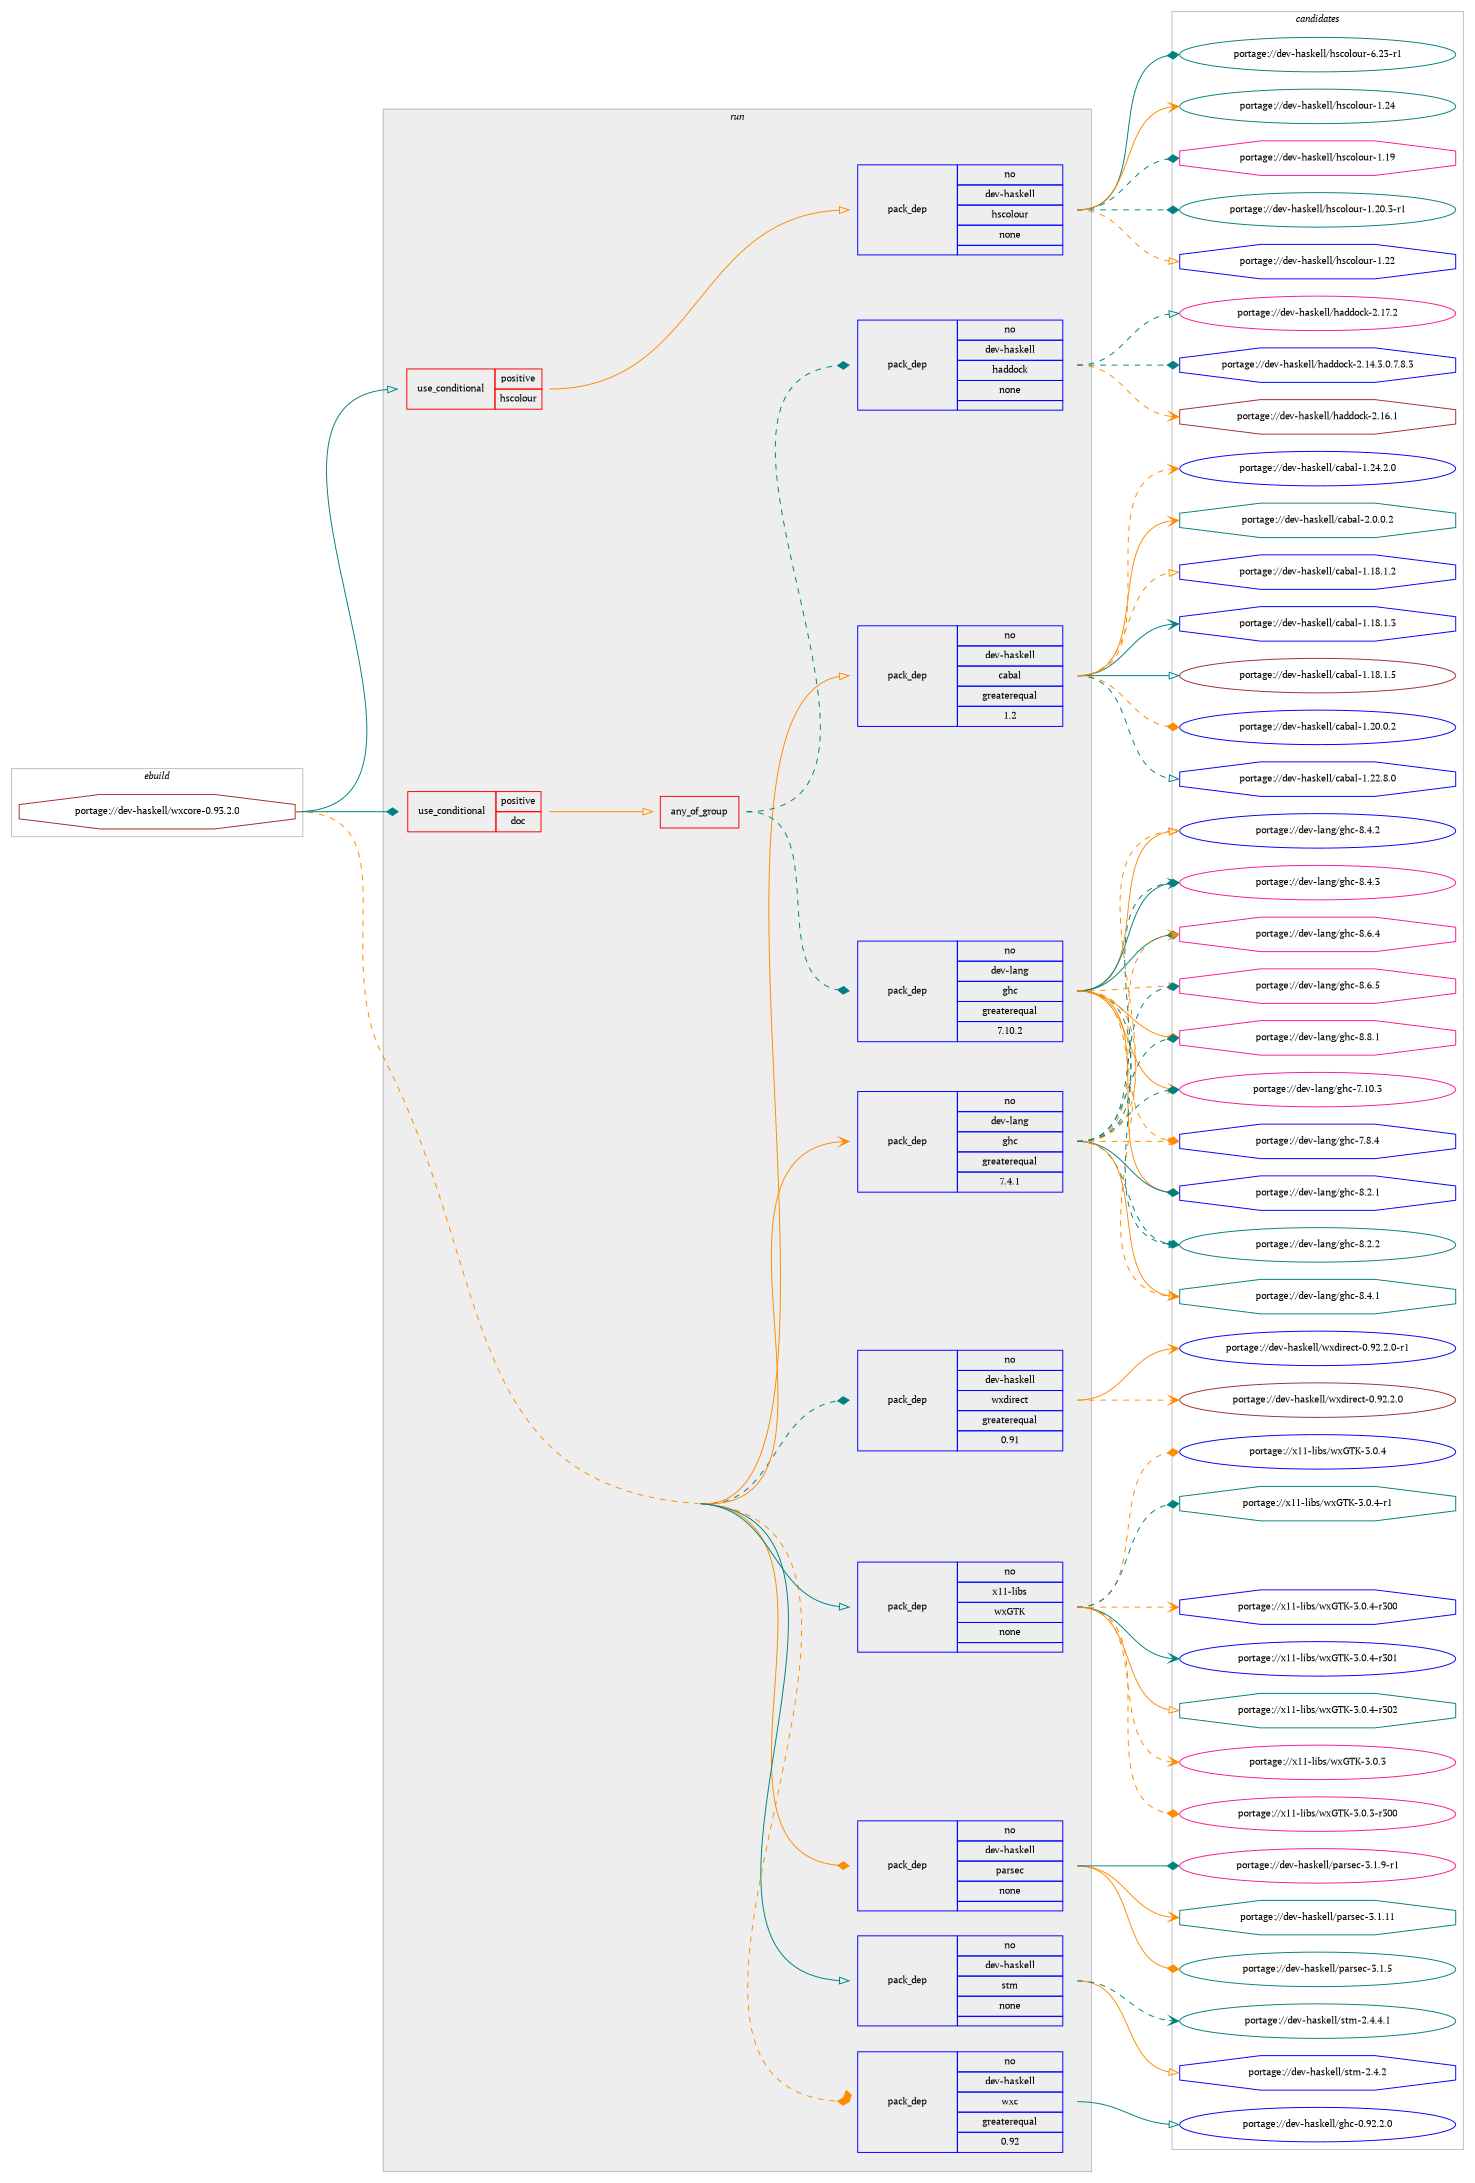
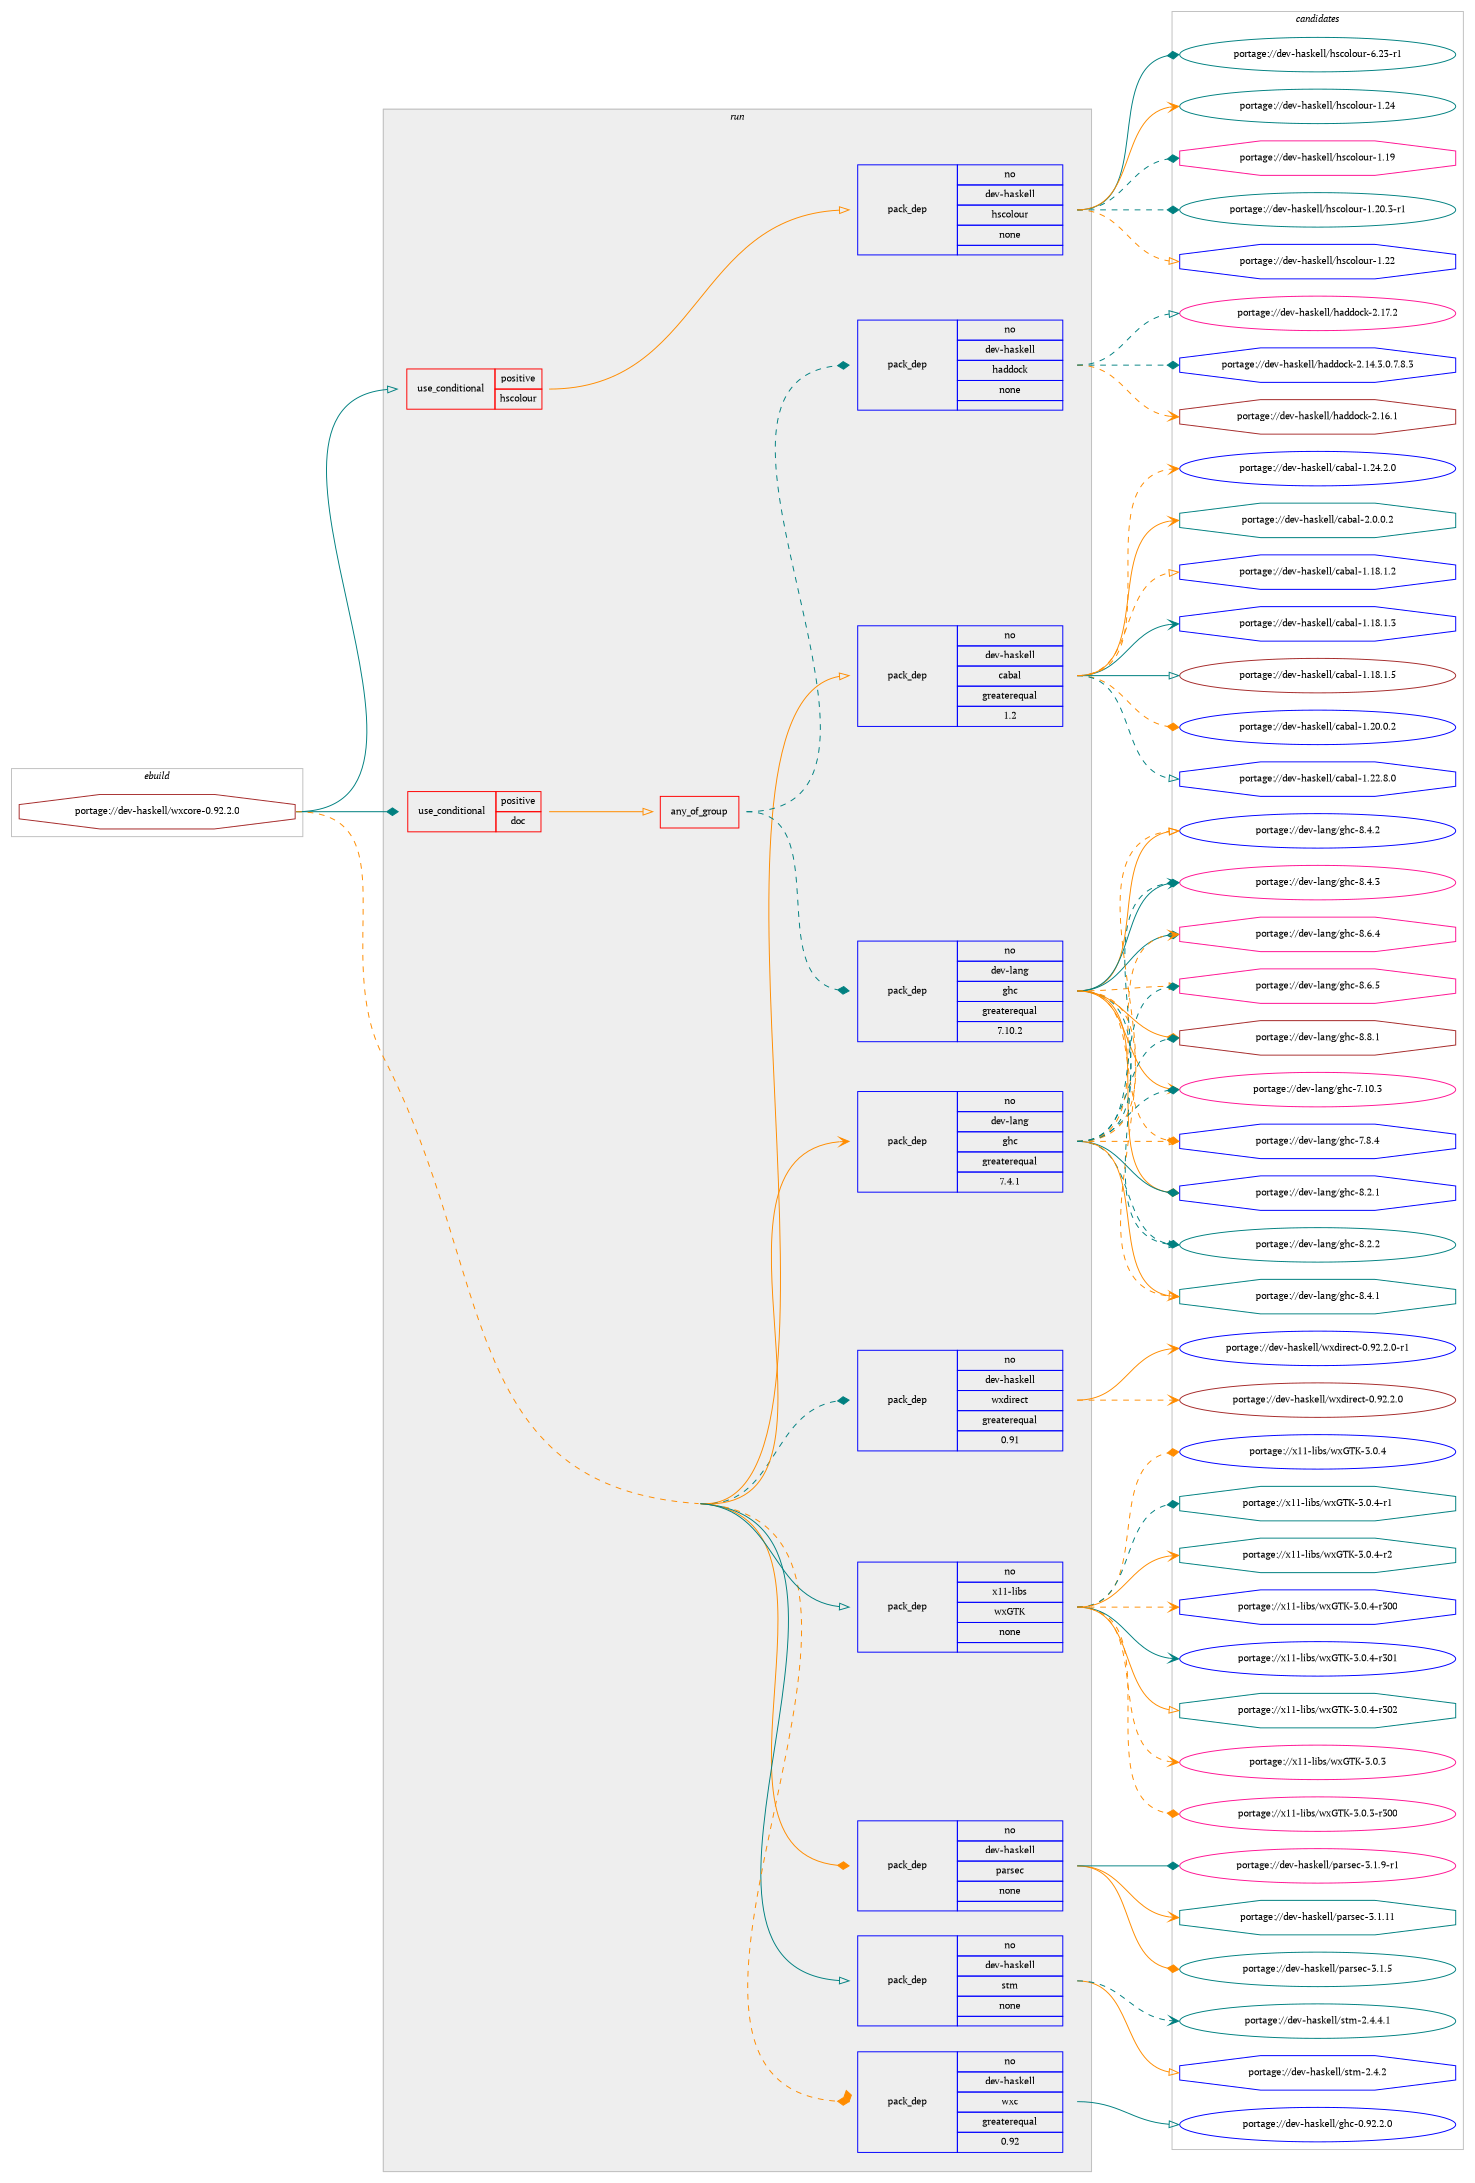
(157, 812) -> (157, 812)
(1318, 1038) -> (1318, 1038)
none -> (1318, 1555)
